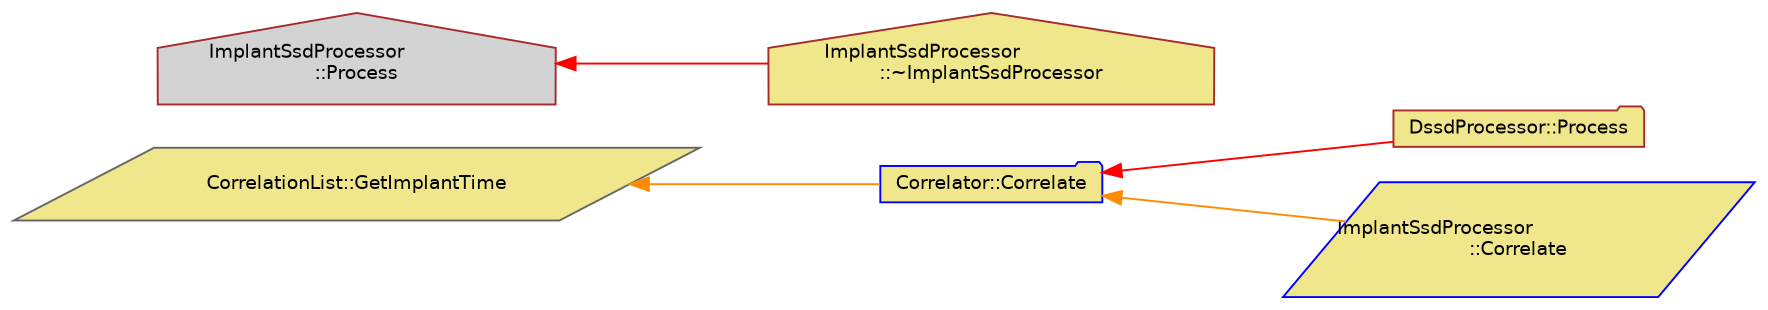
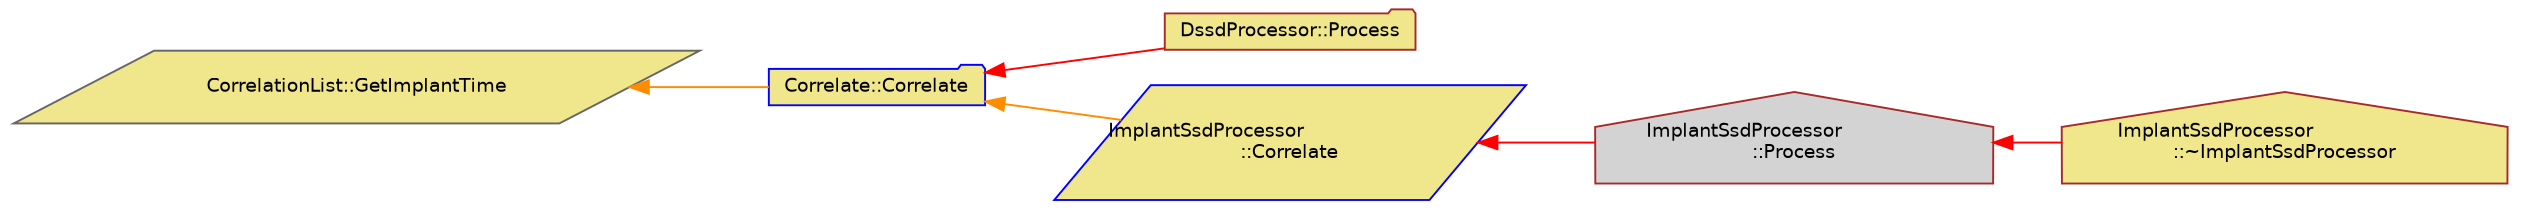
none -> (1547, 143)
(991, 184) -> (877, 87)
